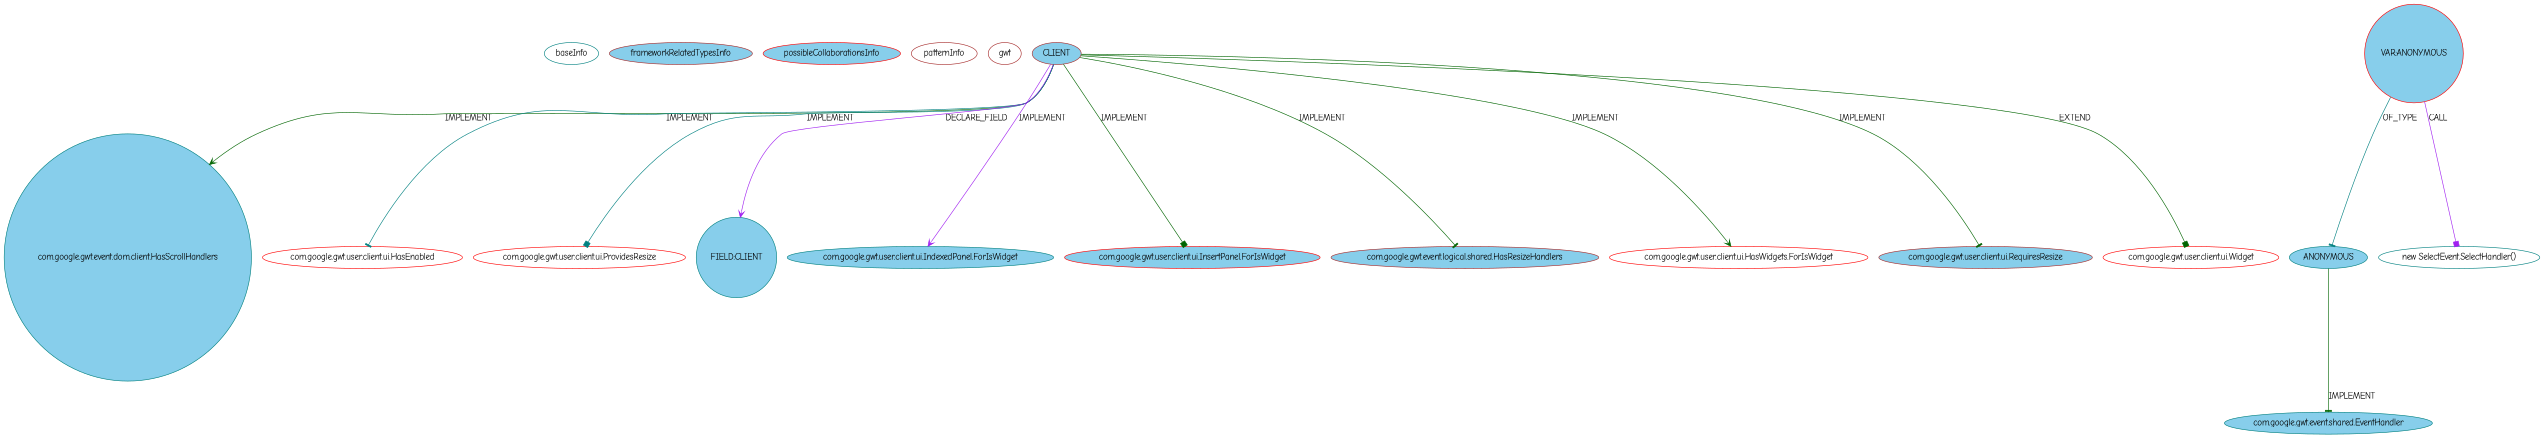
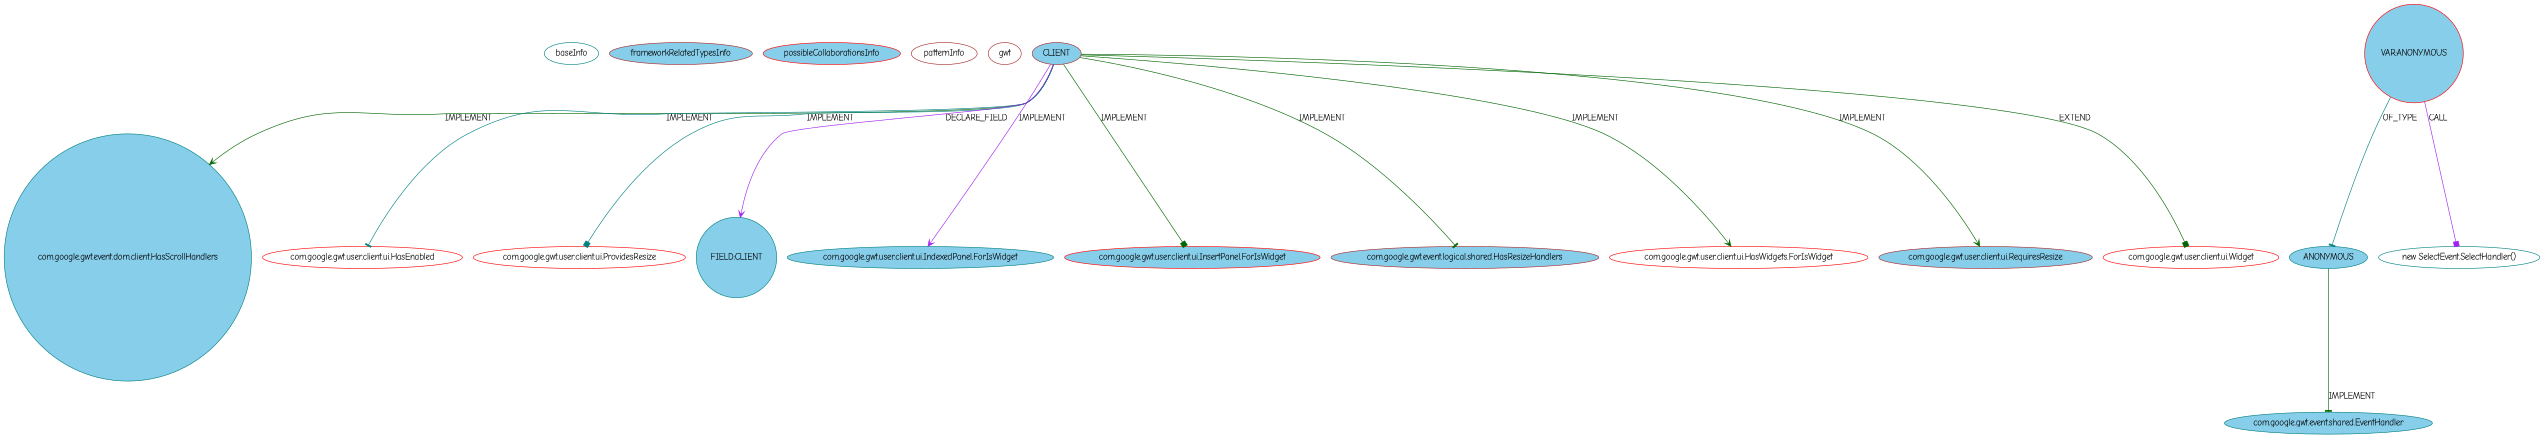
(1628, 82) -> (1627, 82)
